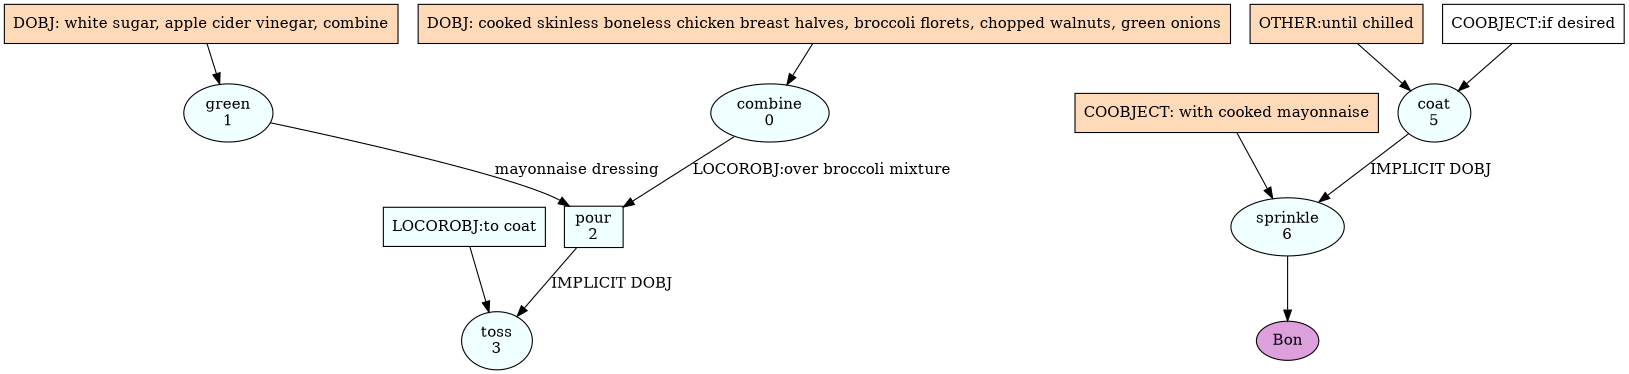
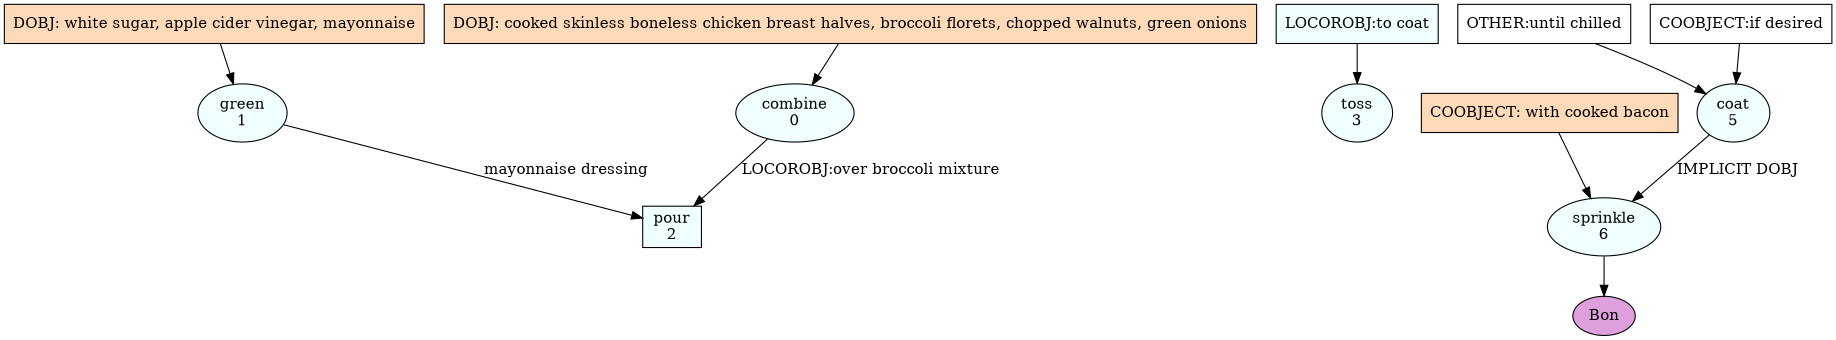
(201, 24) -> (214, 24)
(1337, 24) -> (1544, 24)
(1227, 113) -> (1550, 113)
(550, 278) -> none
